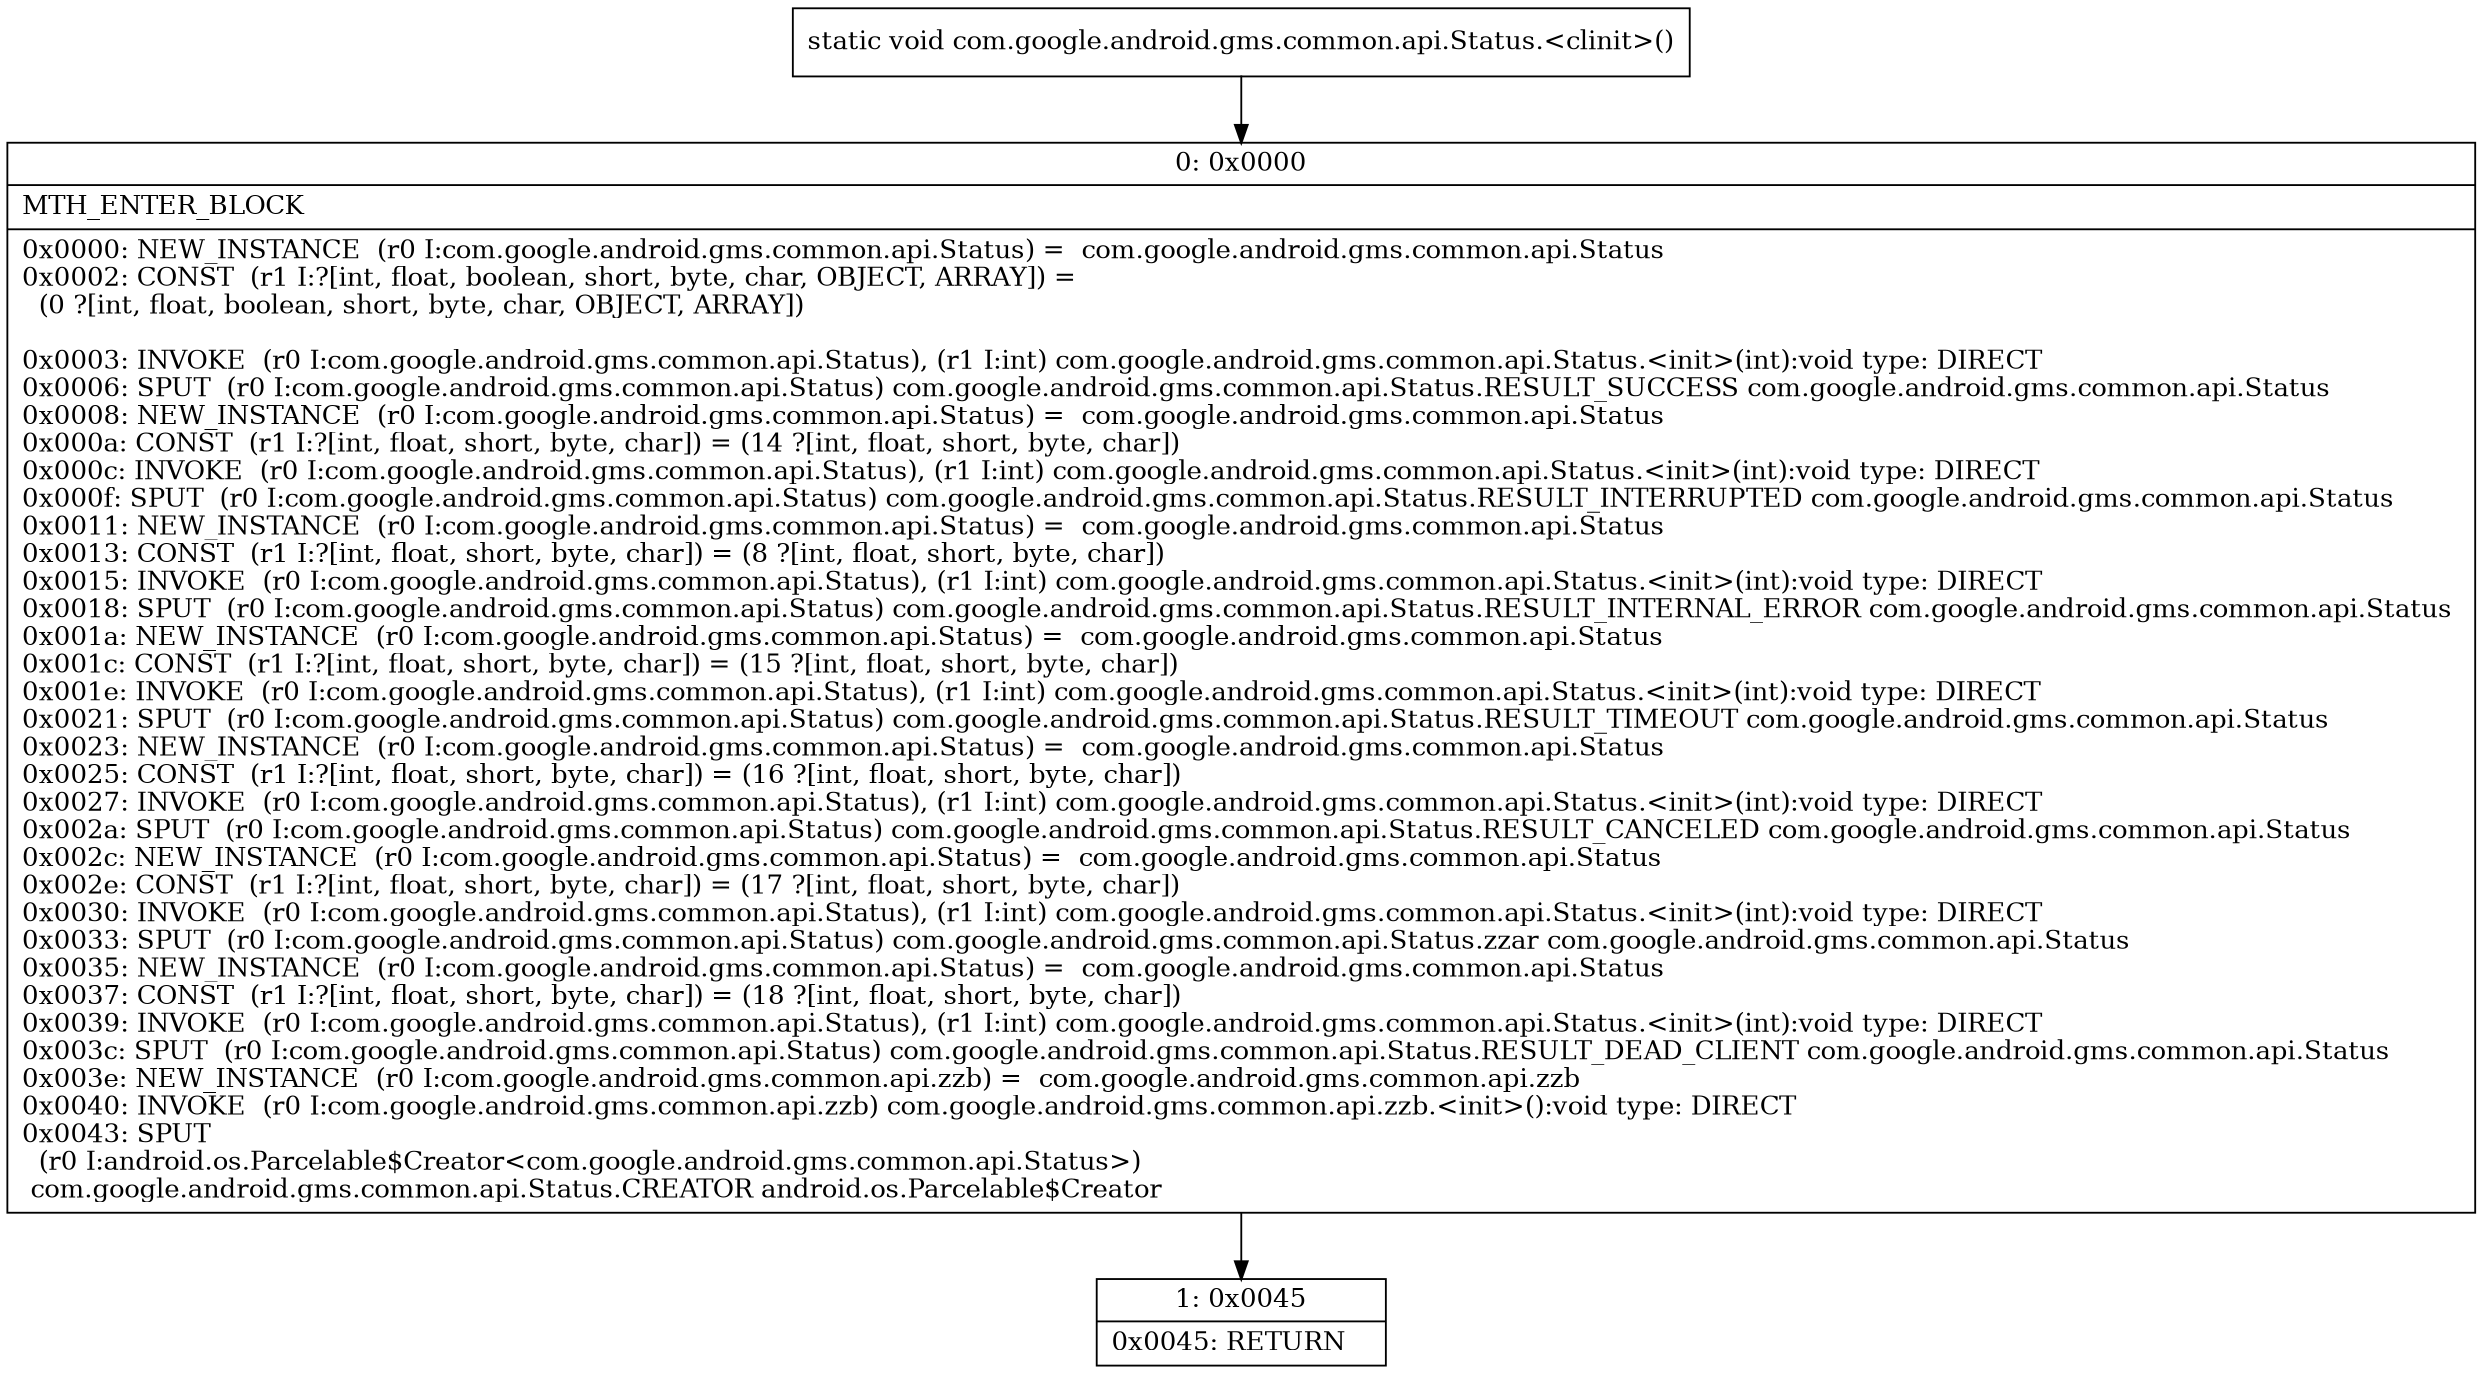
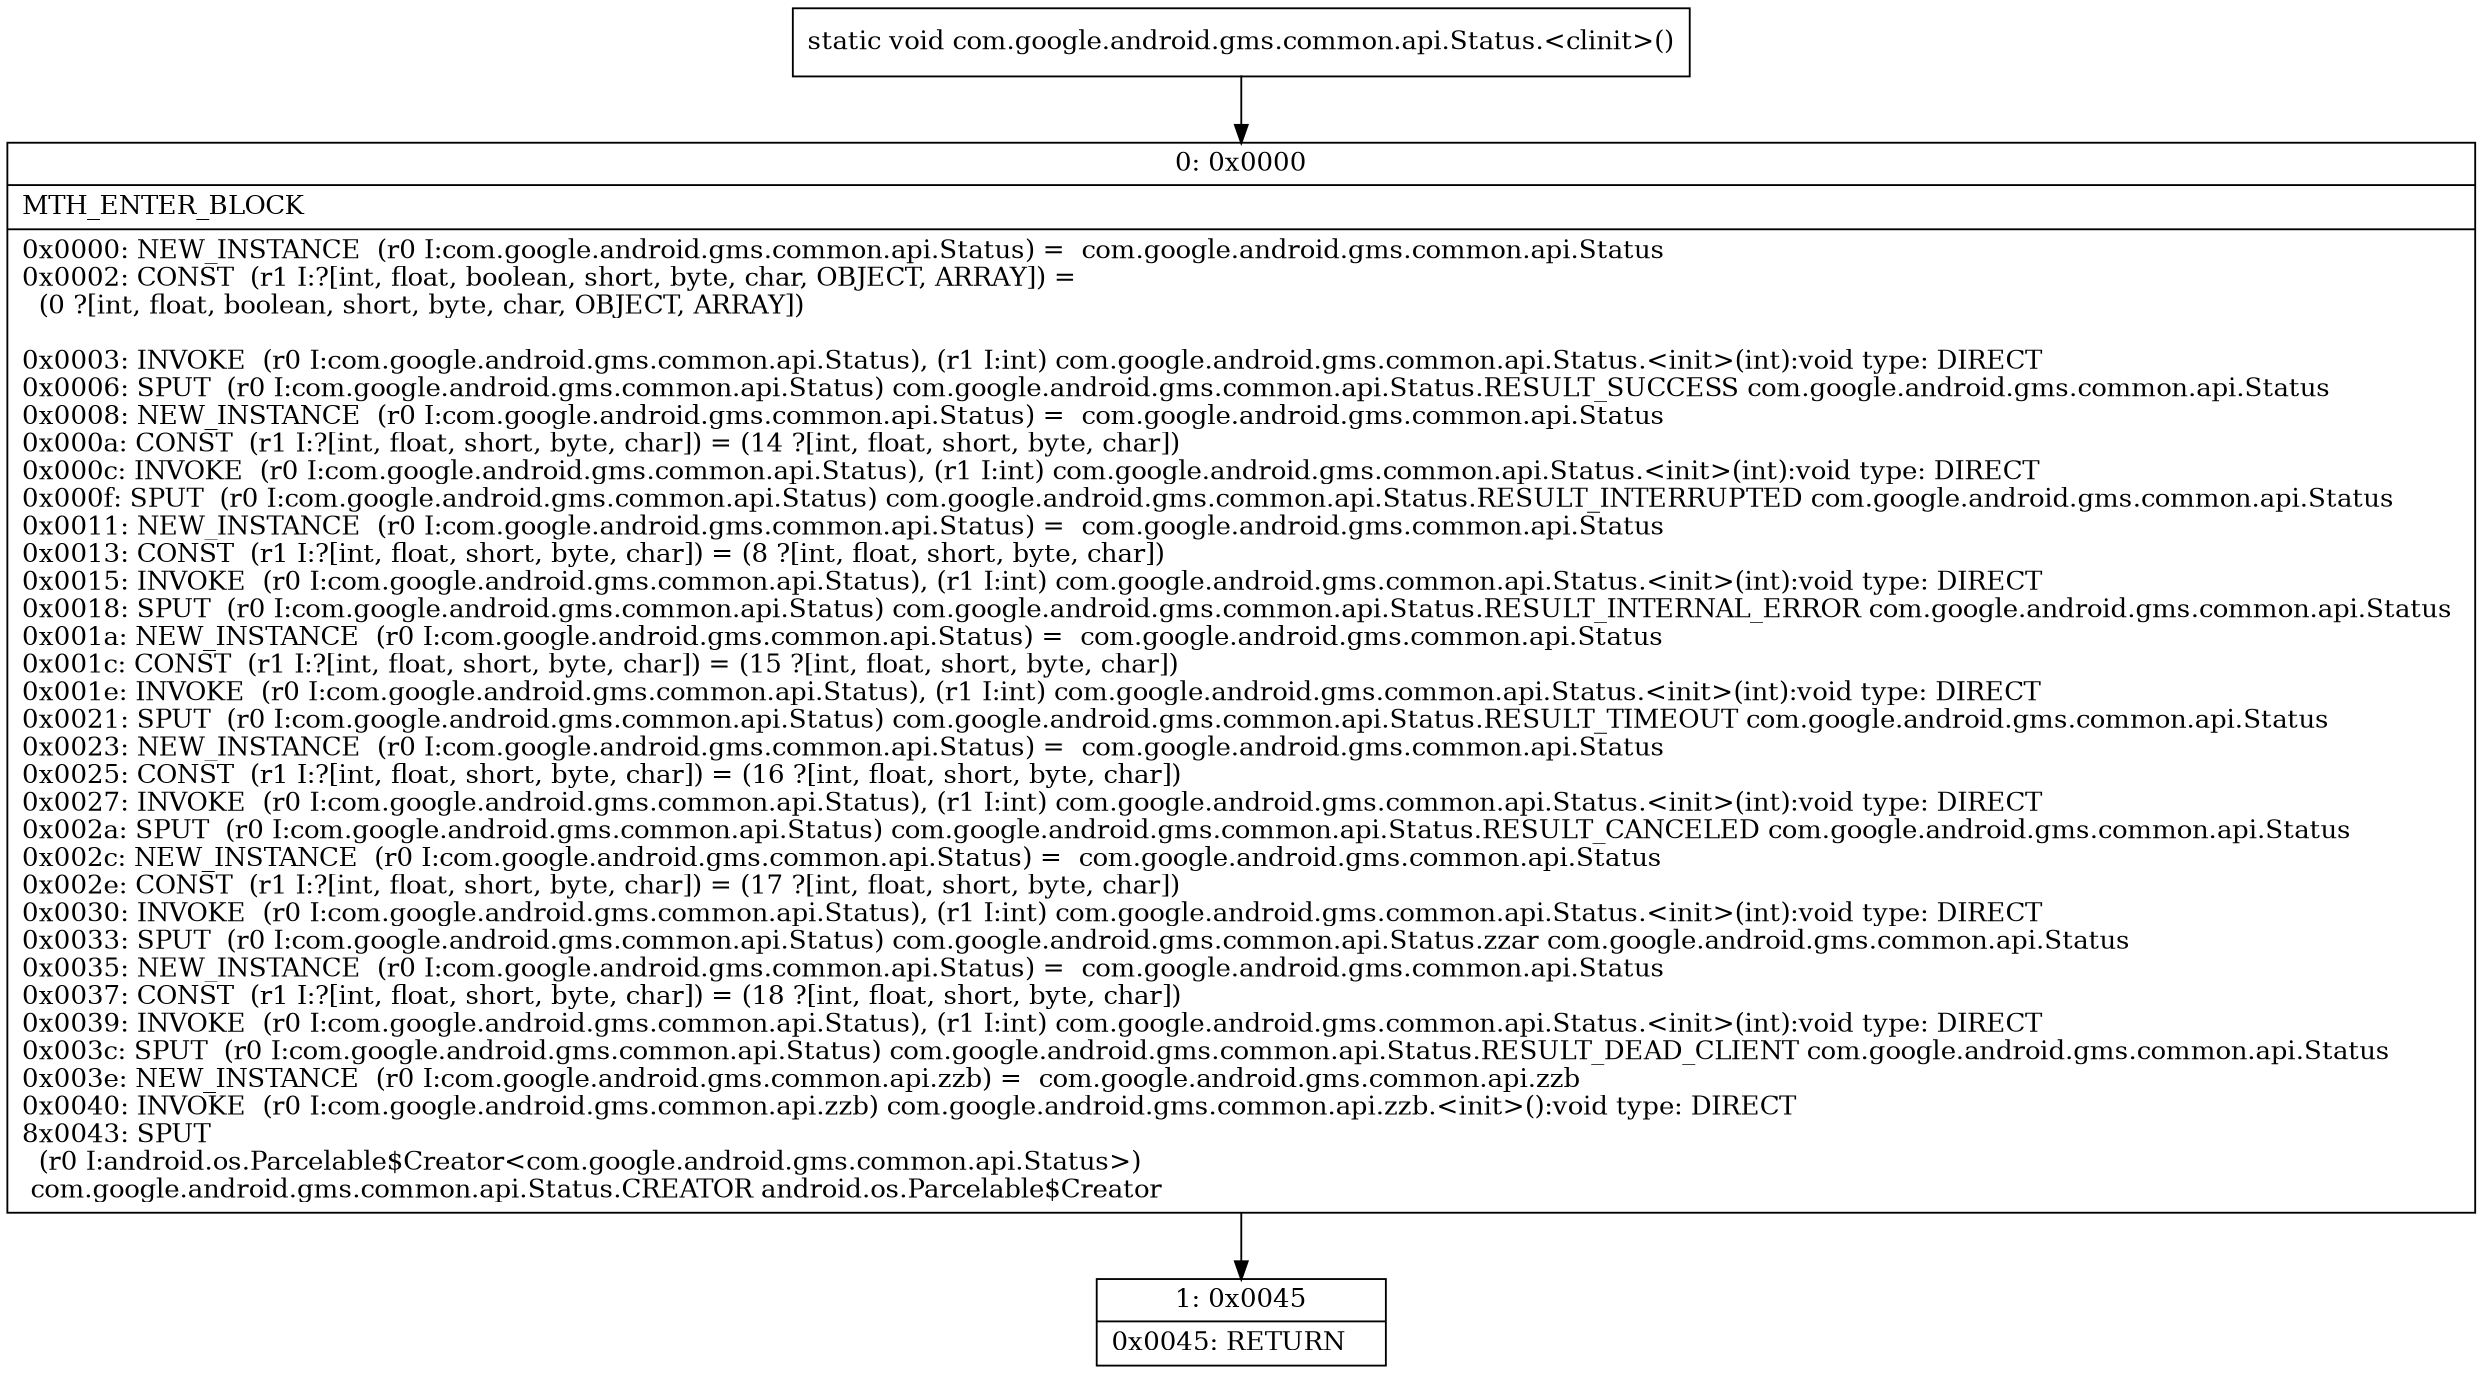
(125, 1134) -> (125, 1134)
